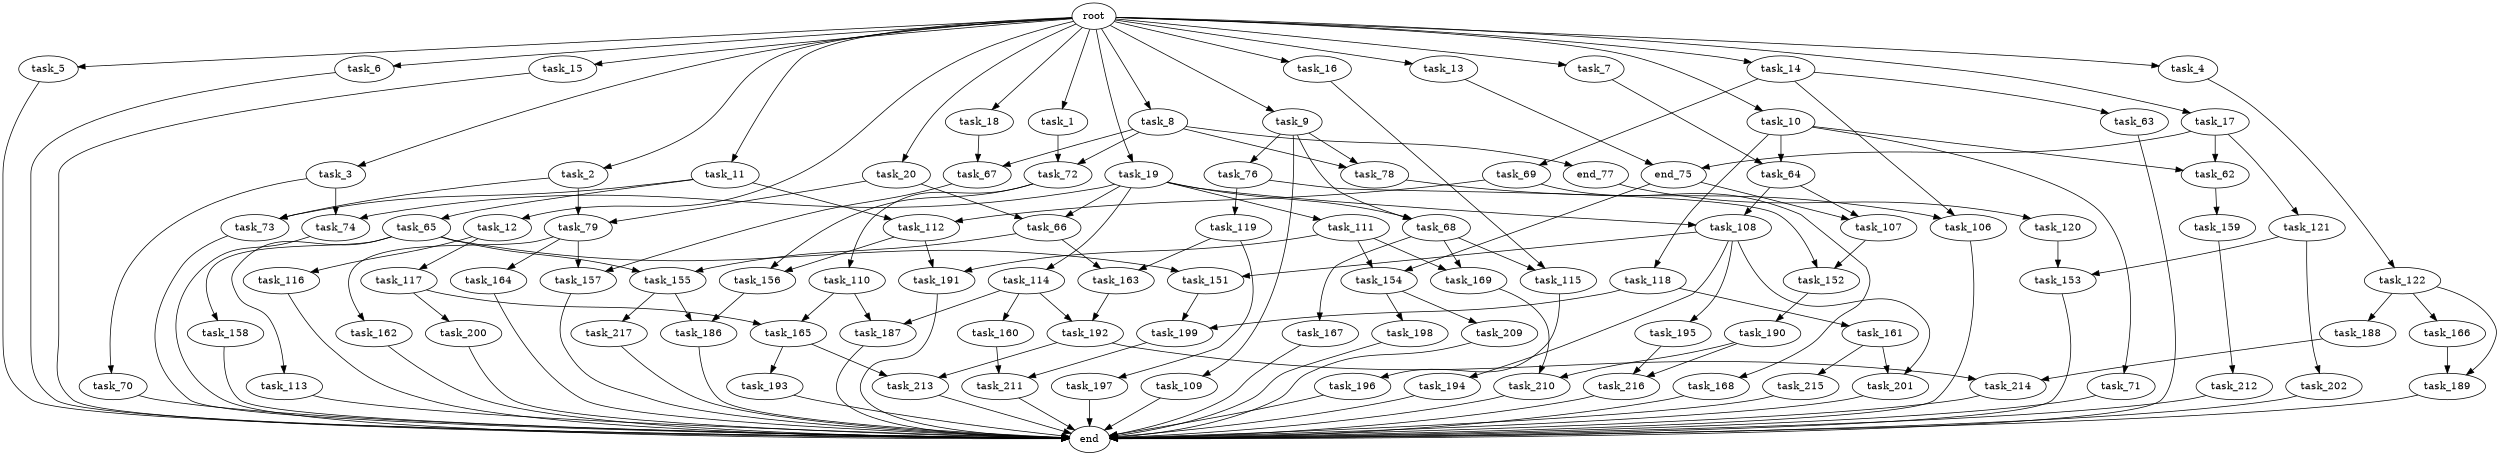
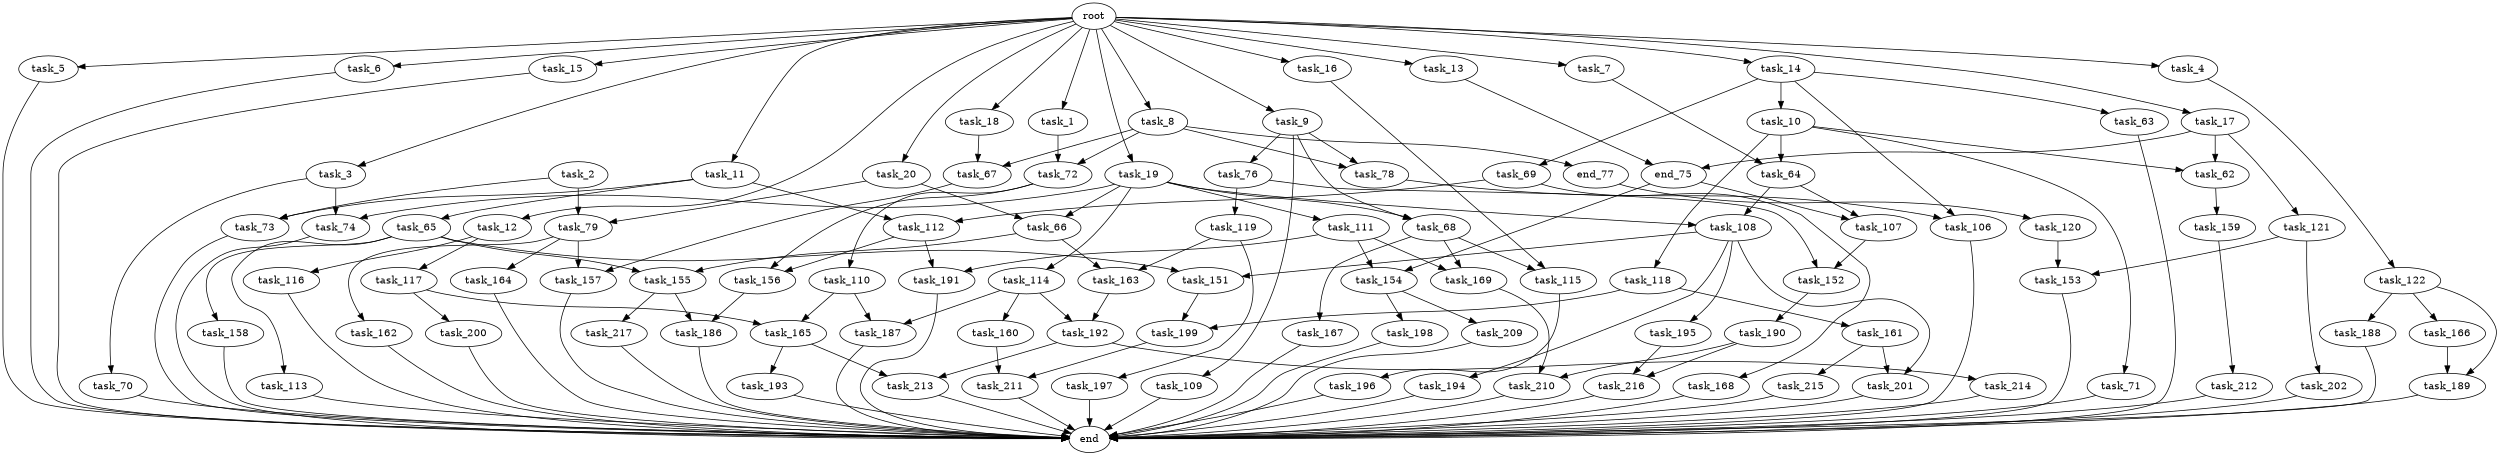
(1588, 48) -> (1781, 92)
(786, 53) -> none
(2186, 358) -> (1772, 428)
